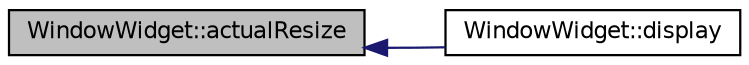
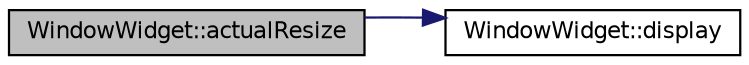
(416, 48) -> (393, 17)
